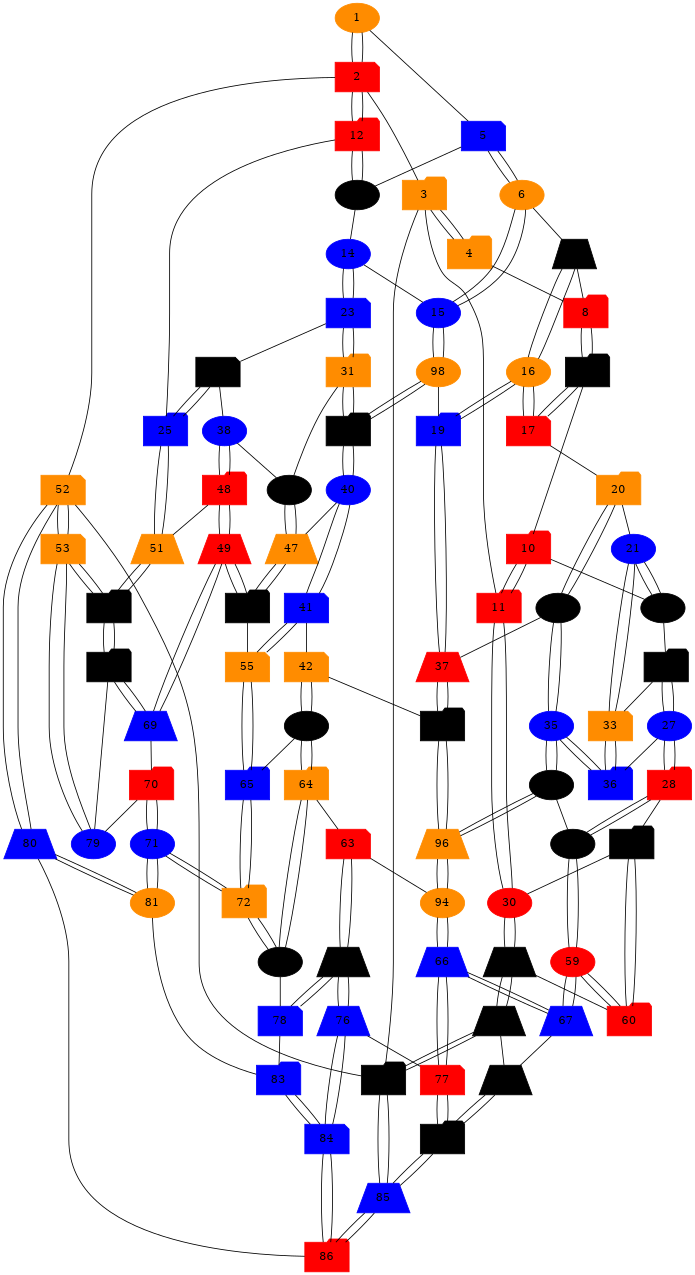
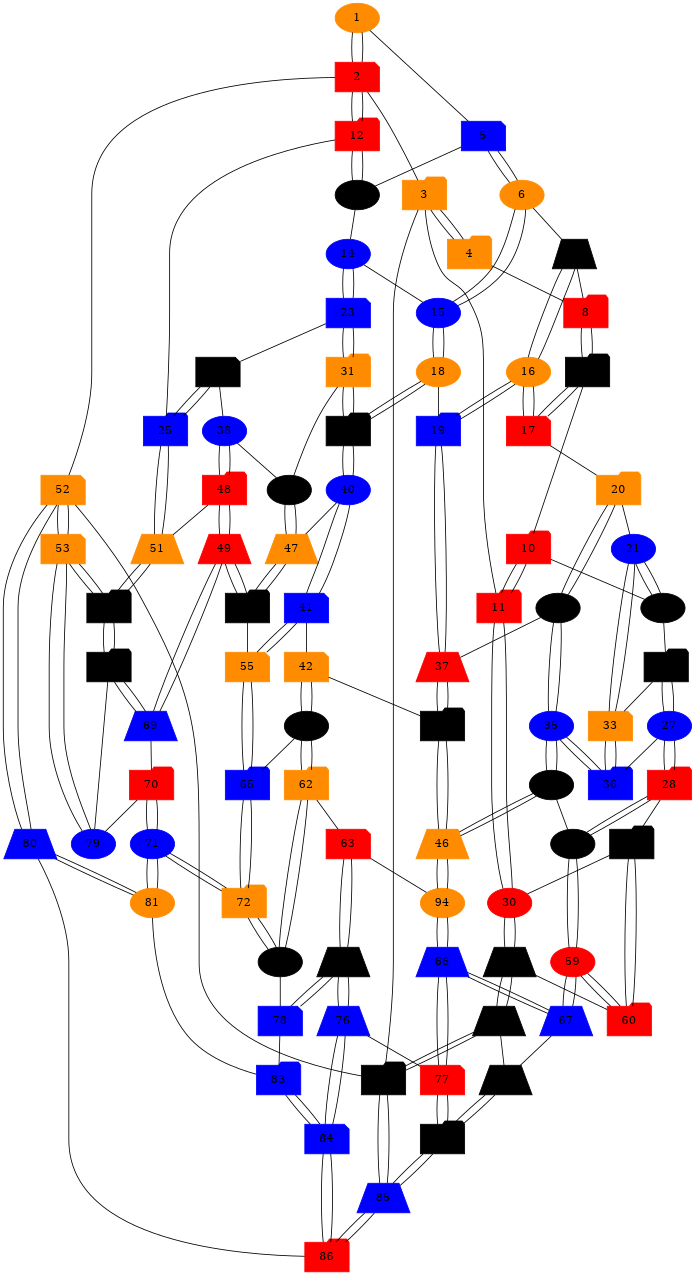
(438, 372) -> (438, 372)
(306, 785) -> (306, 785)
(442, 844) -> (442, 844)
